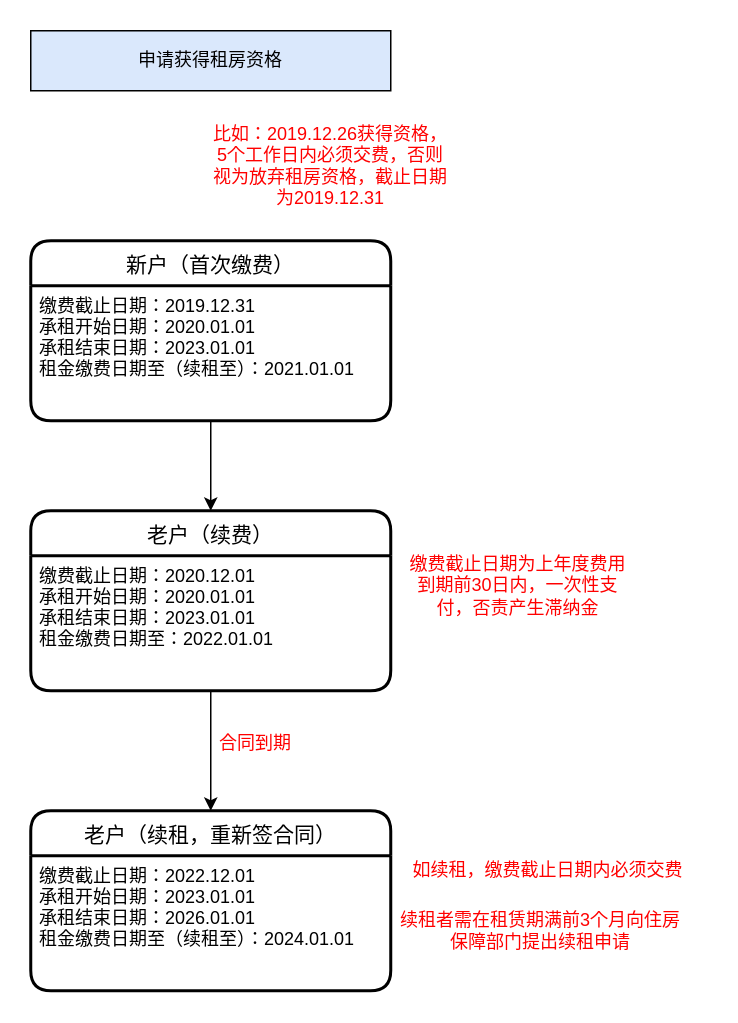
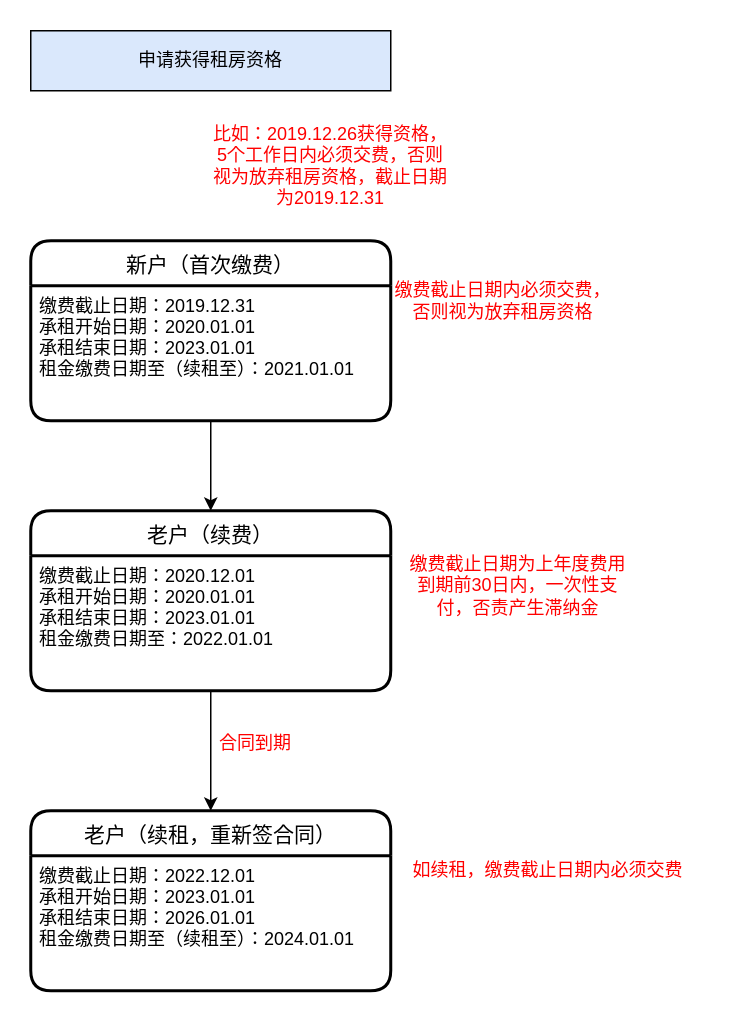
none -> (503, 301)
(541, 931) -> none
